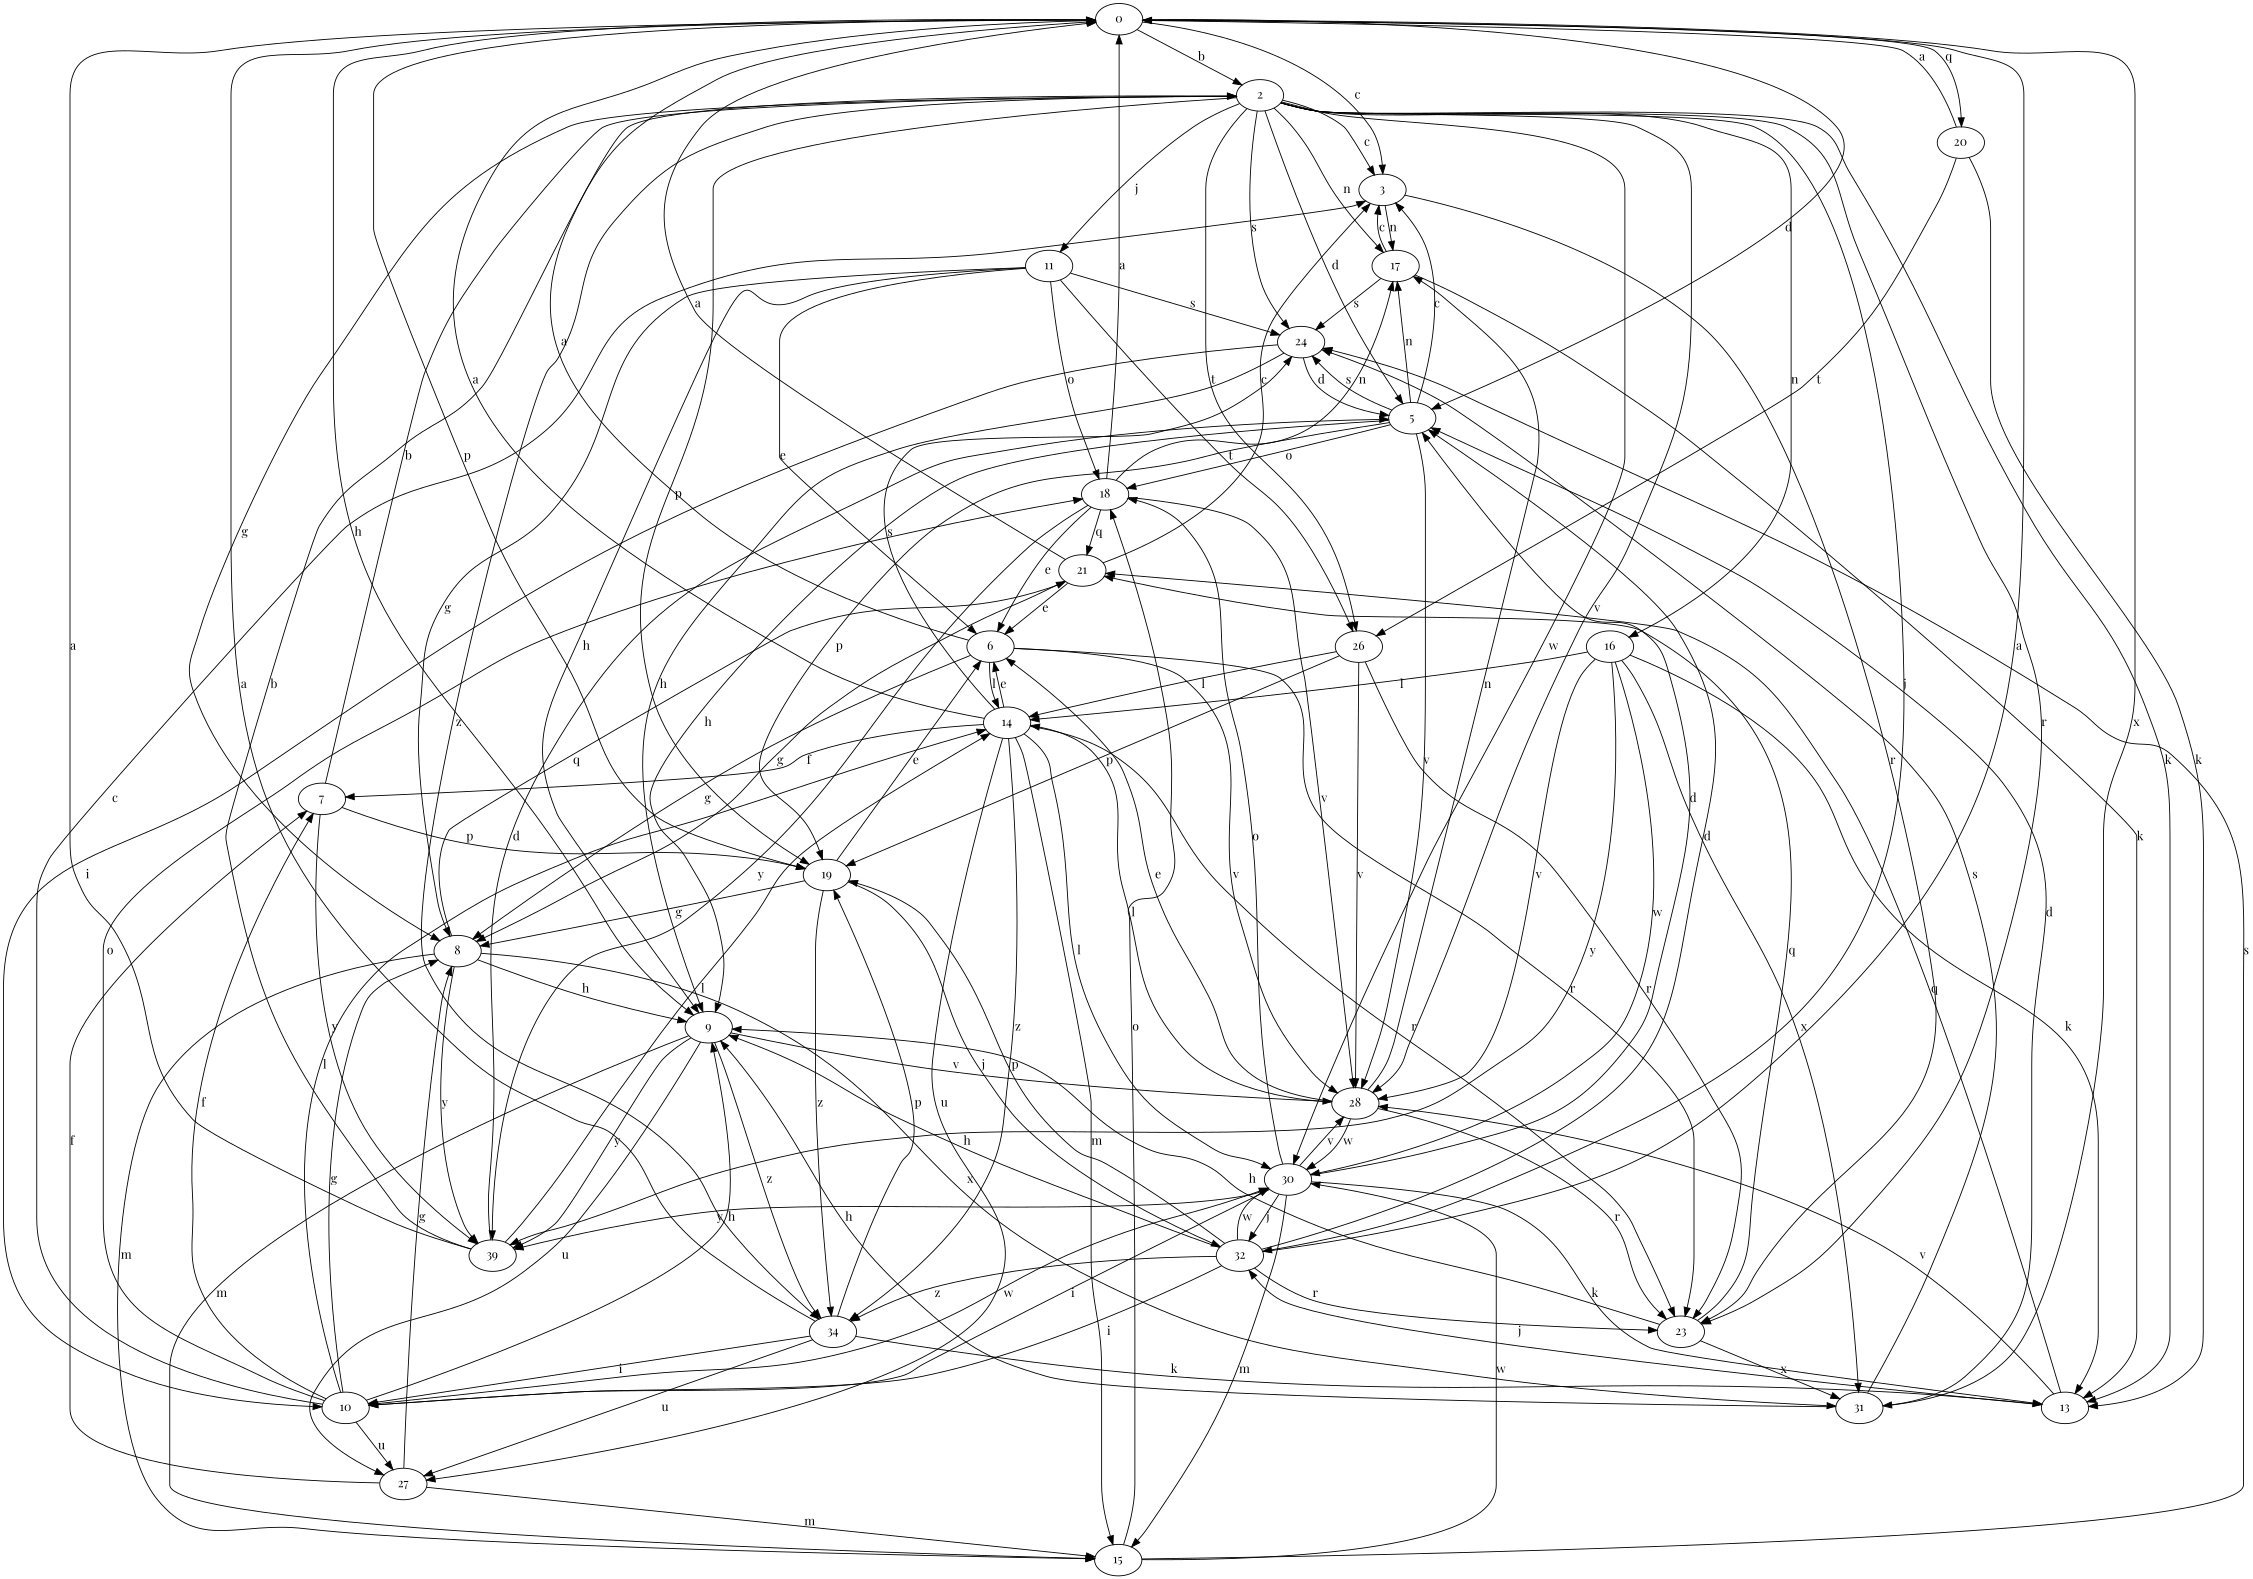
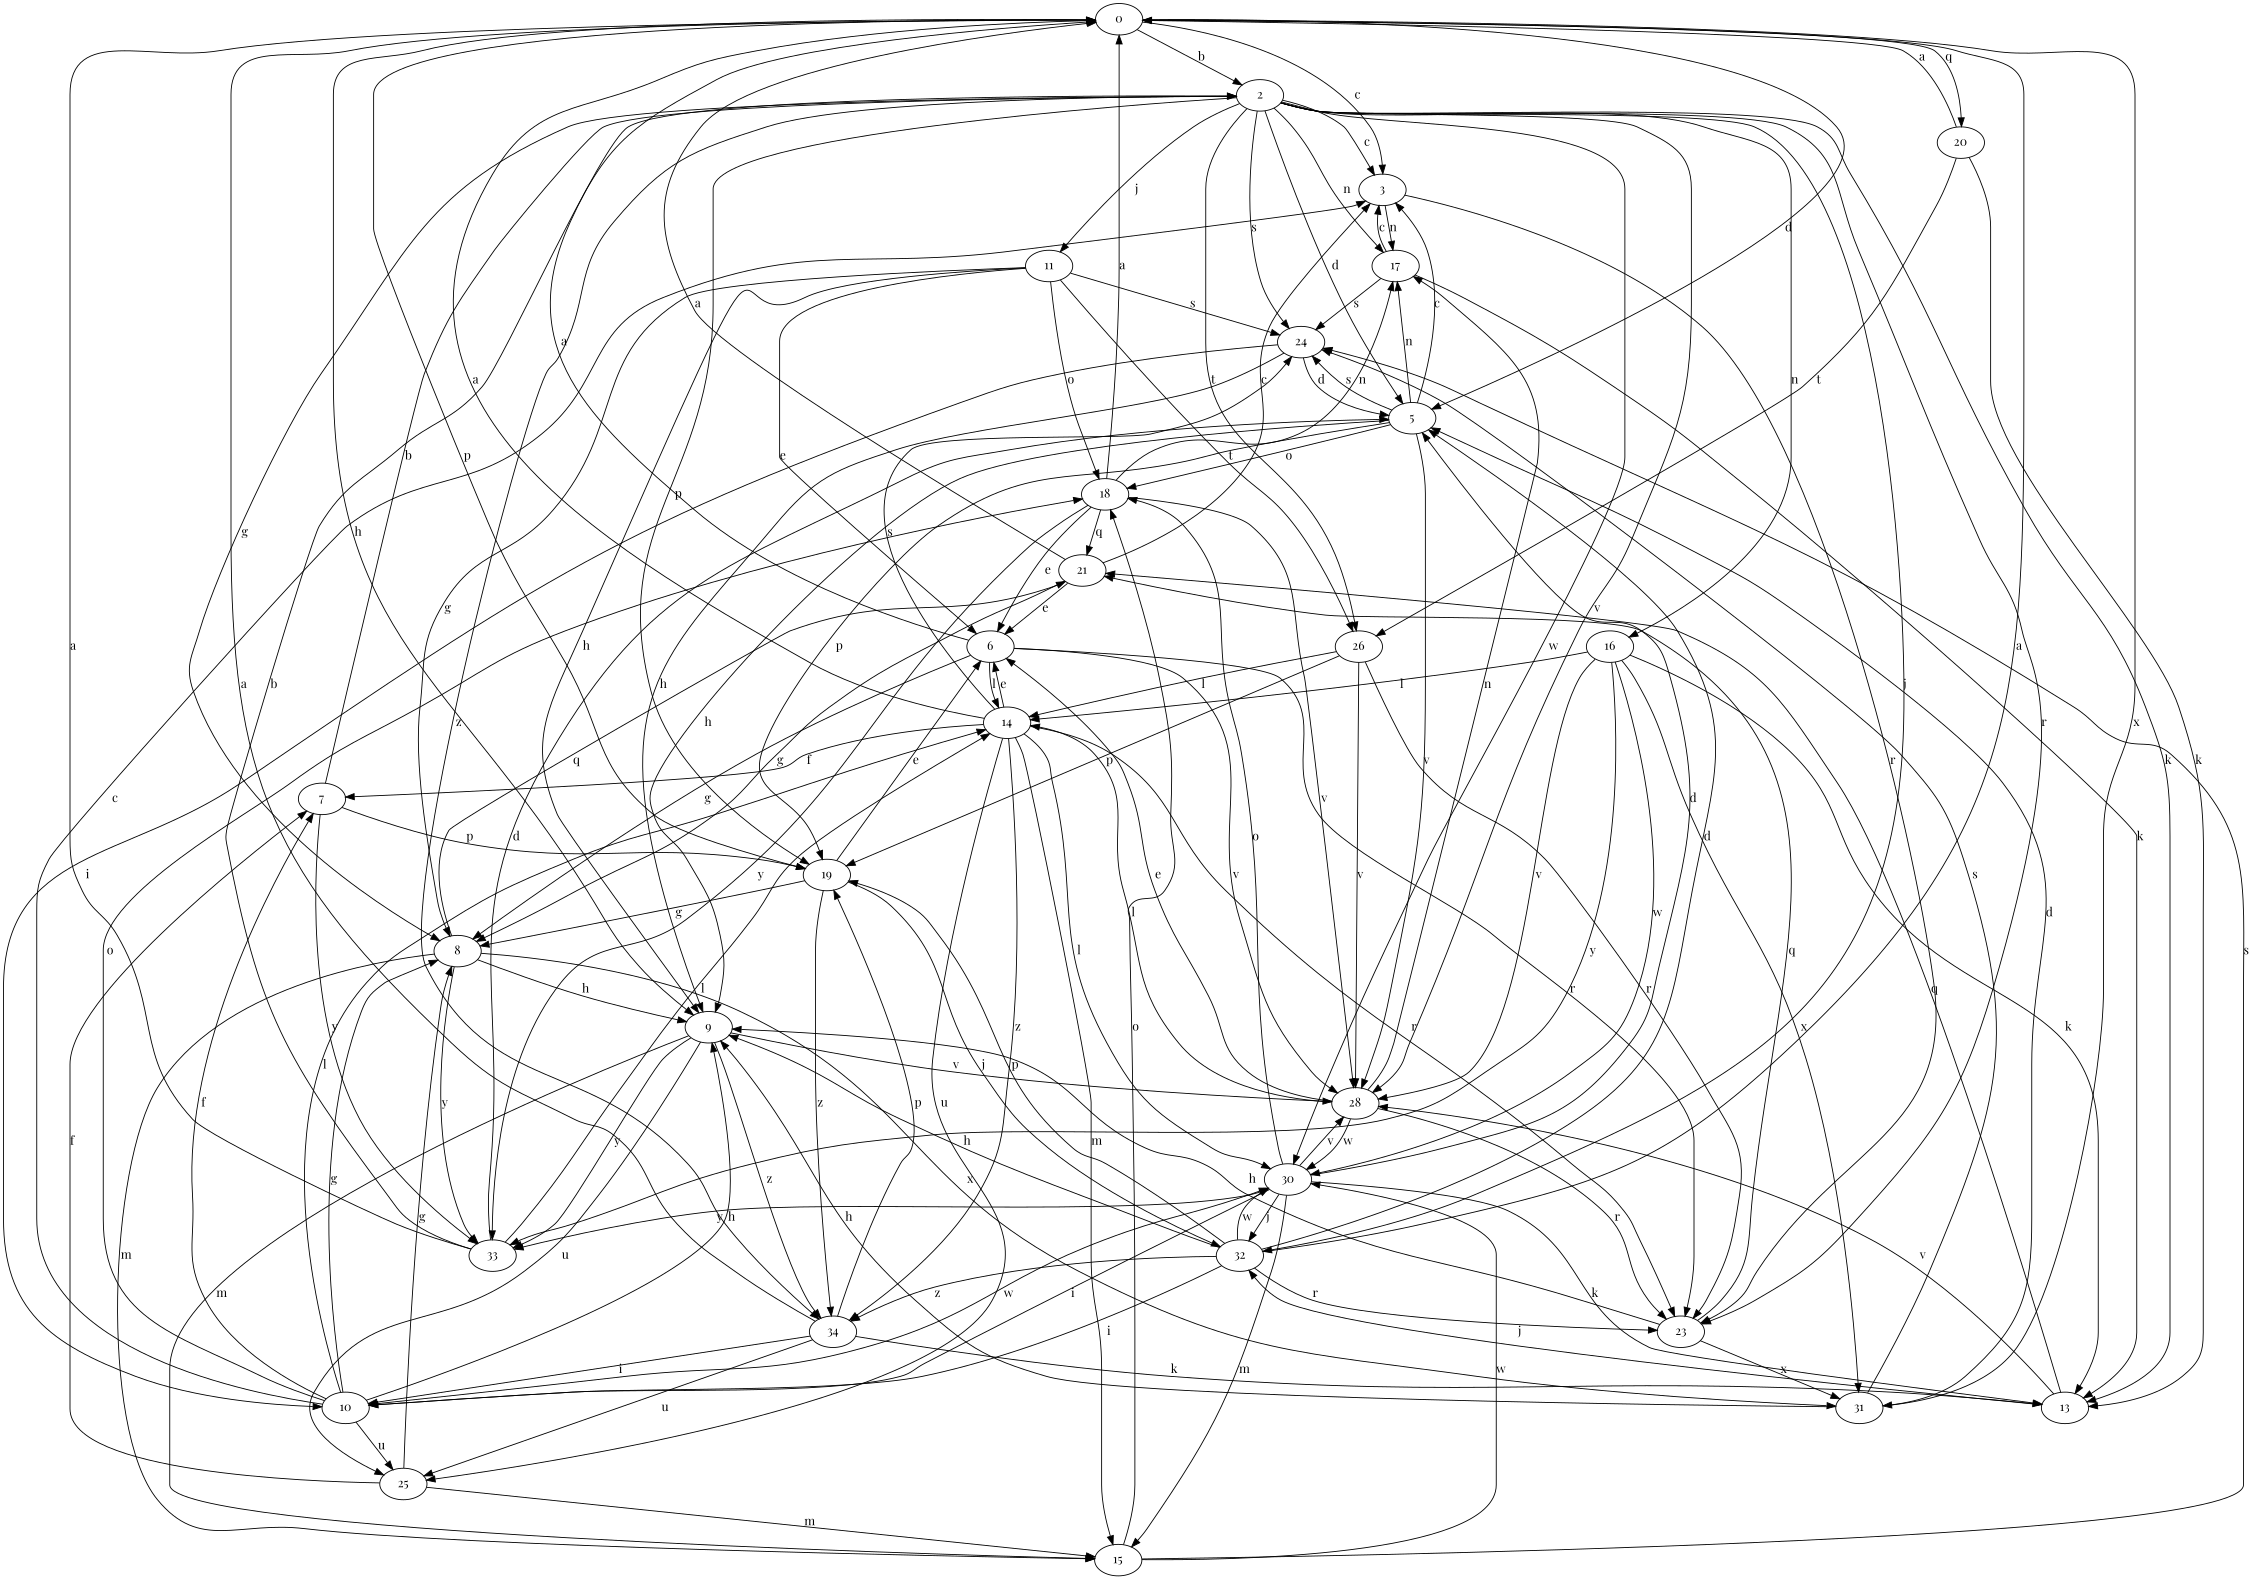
(493, 1256) -> (493, 1256)
(403, 1484) -> (403, 1484)
